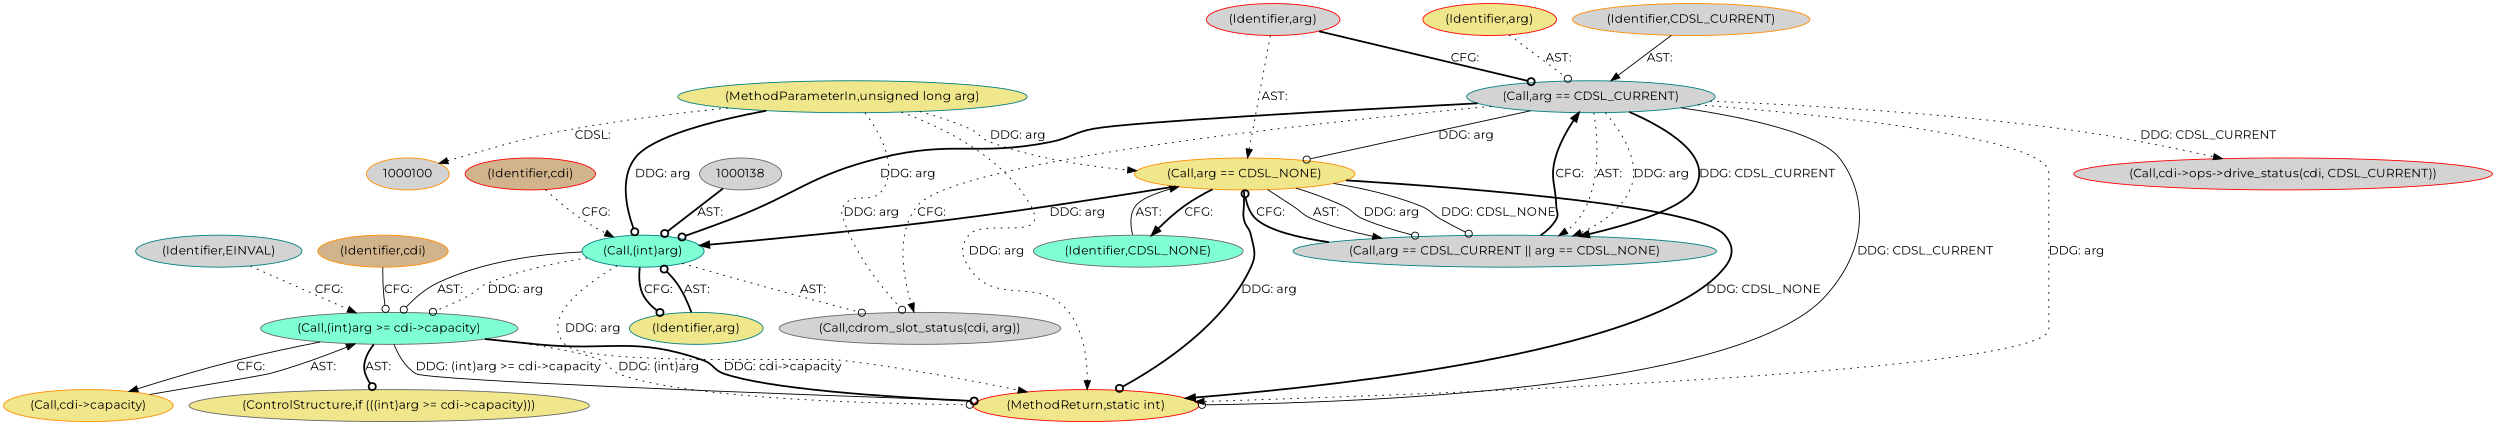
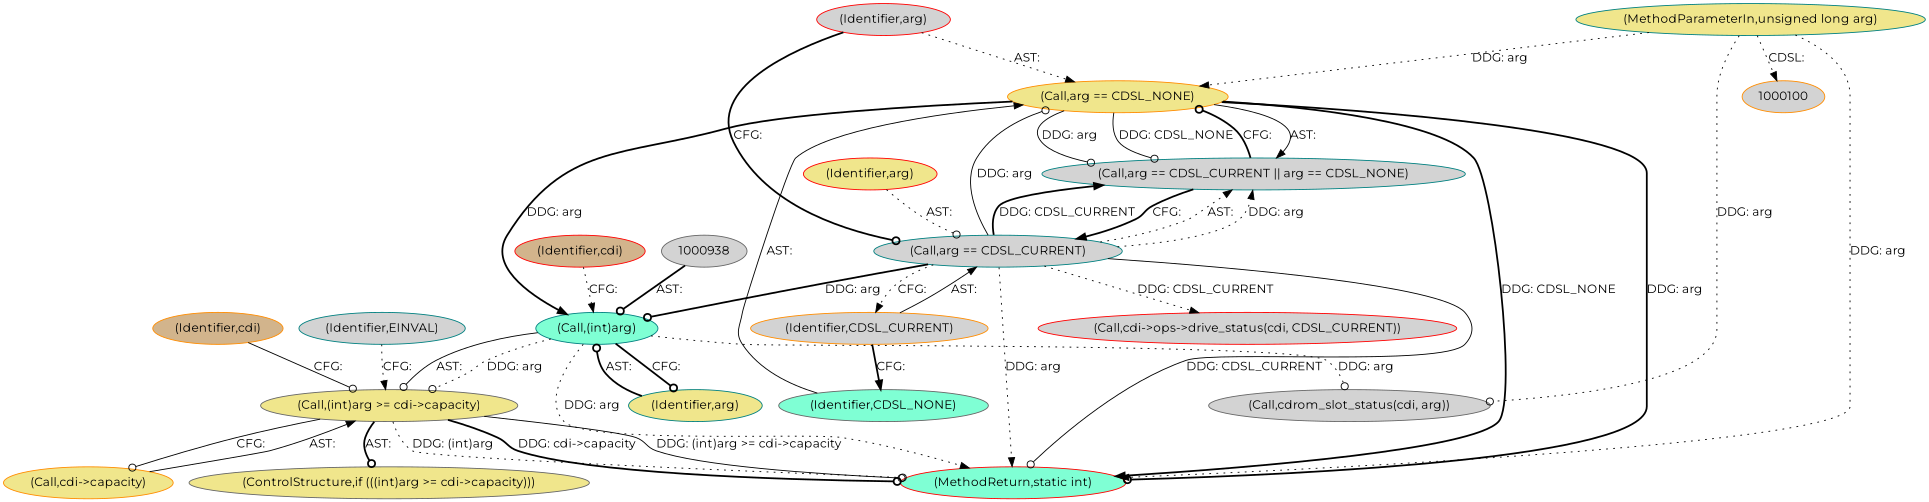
(663, 139) -> none
(1150, 146) -> (903, 280)
(741, 174) -> (704, 251)
(1184, 207) -> (876, 363)
(815, 290) -> (1366, 367)
(389, 328) -> (389, 406)
(228, 362) -> (227, 440)
(1086, 406) -> (1013, 483)
